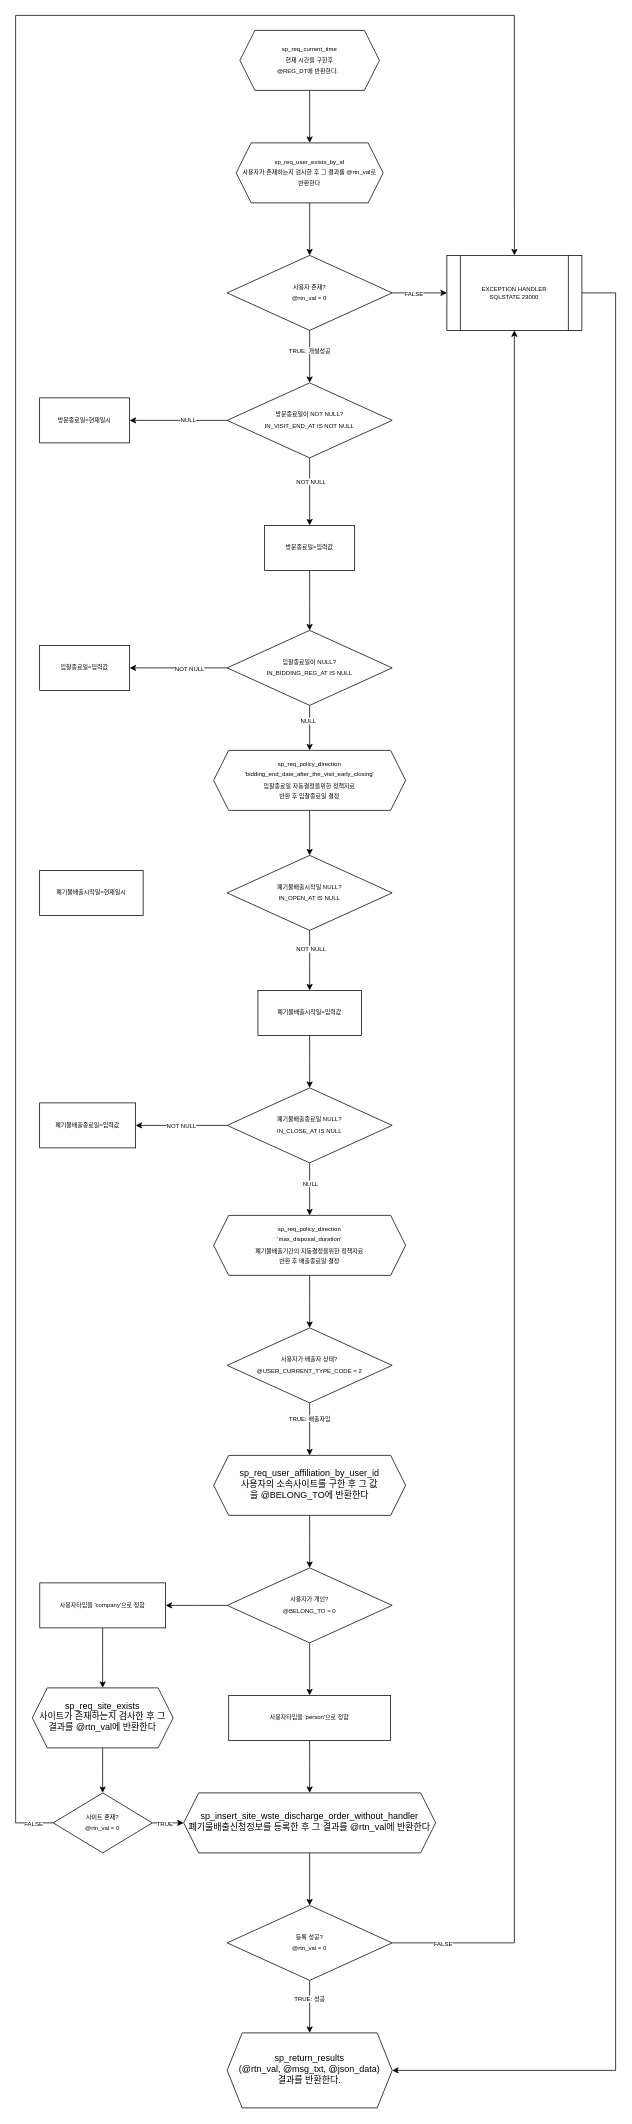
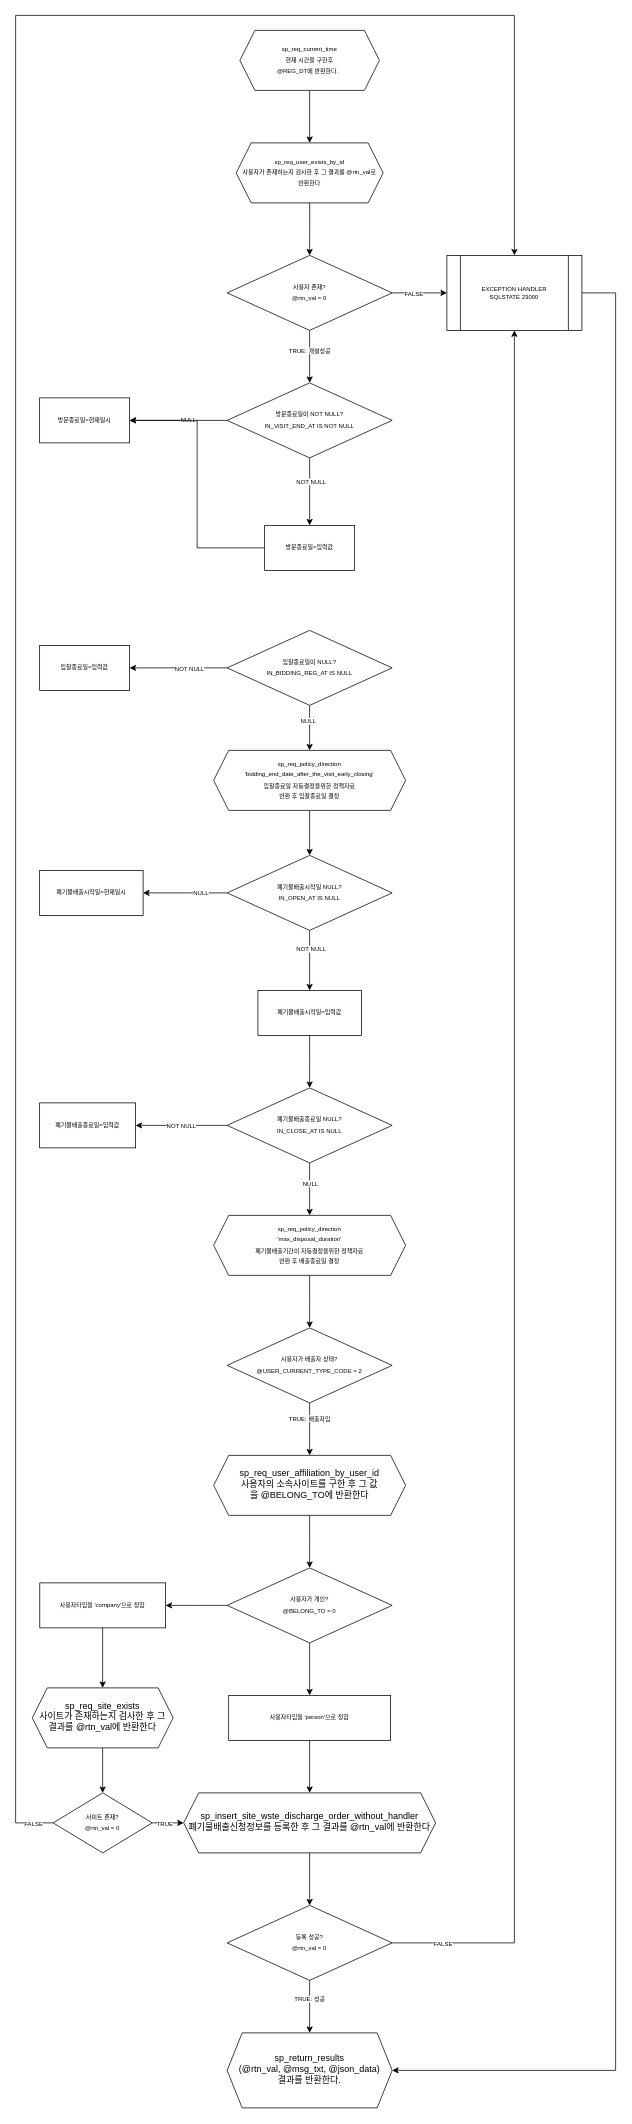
(309, 597) -> (197, 519)
none -> (200, 893)
